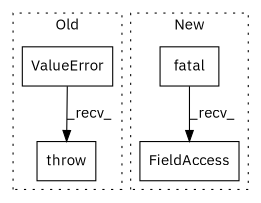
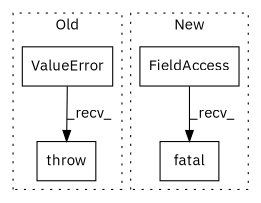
(189, 108) -> (189, 108)
